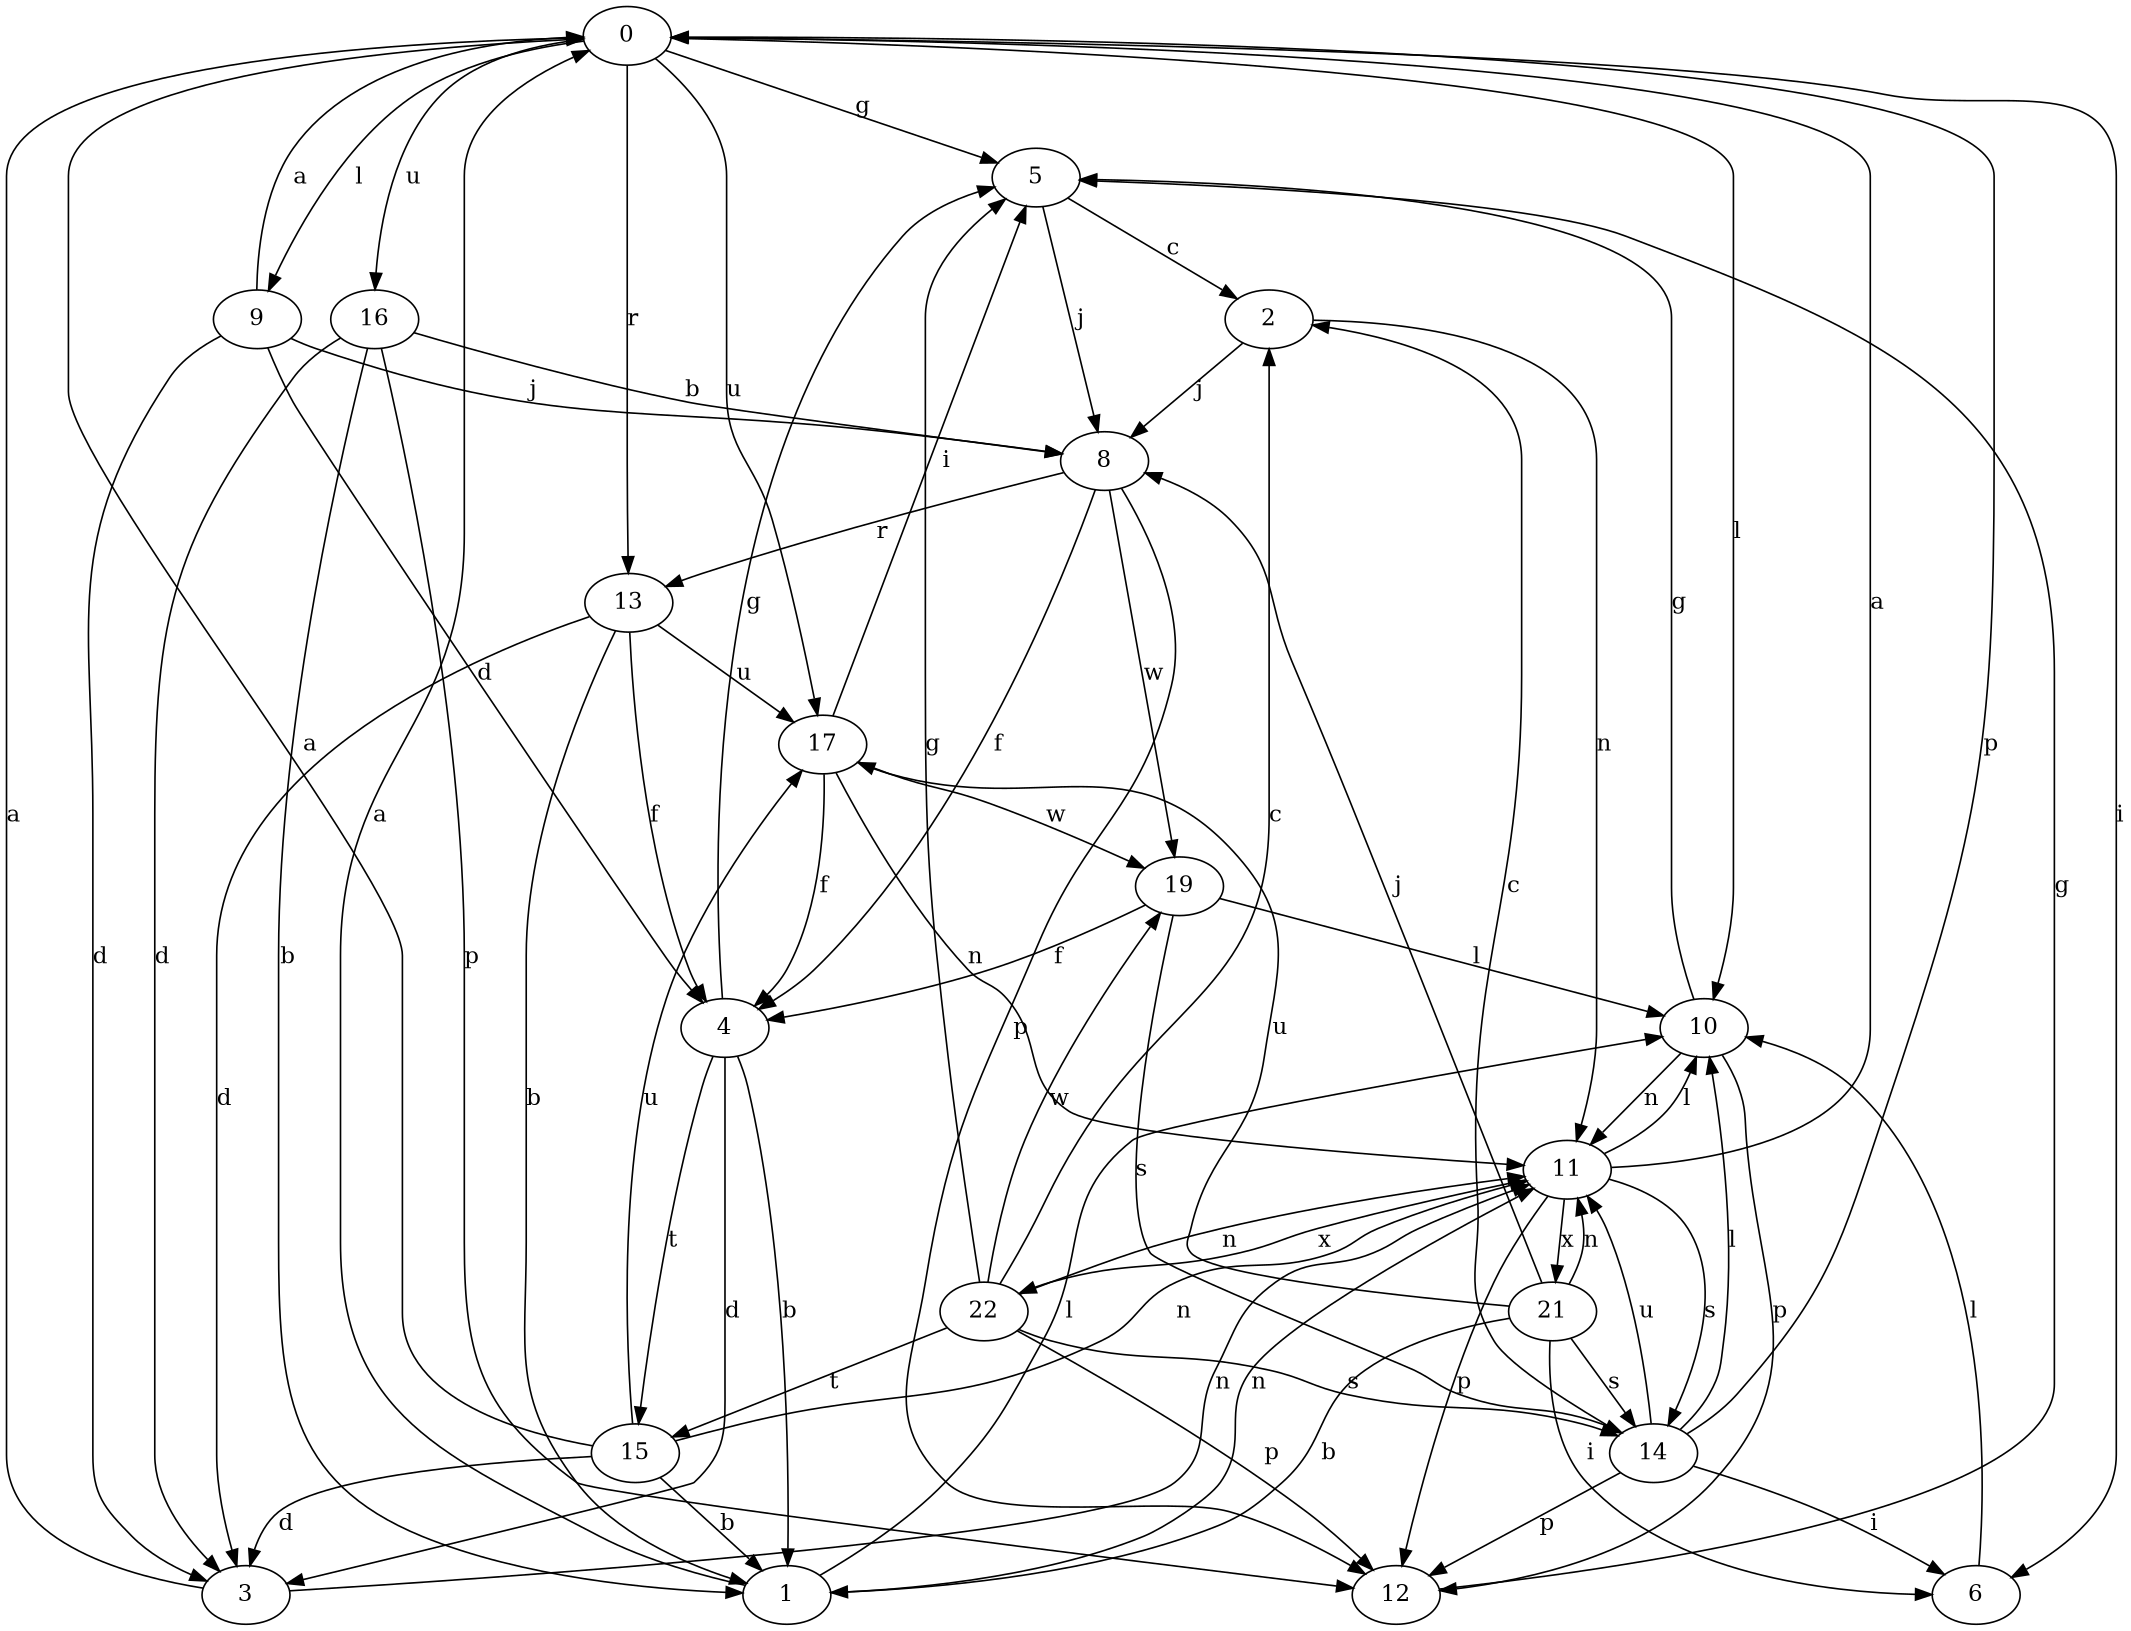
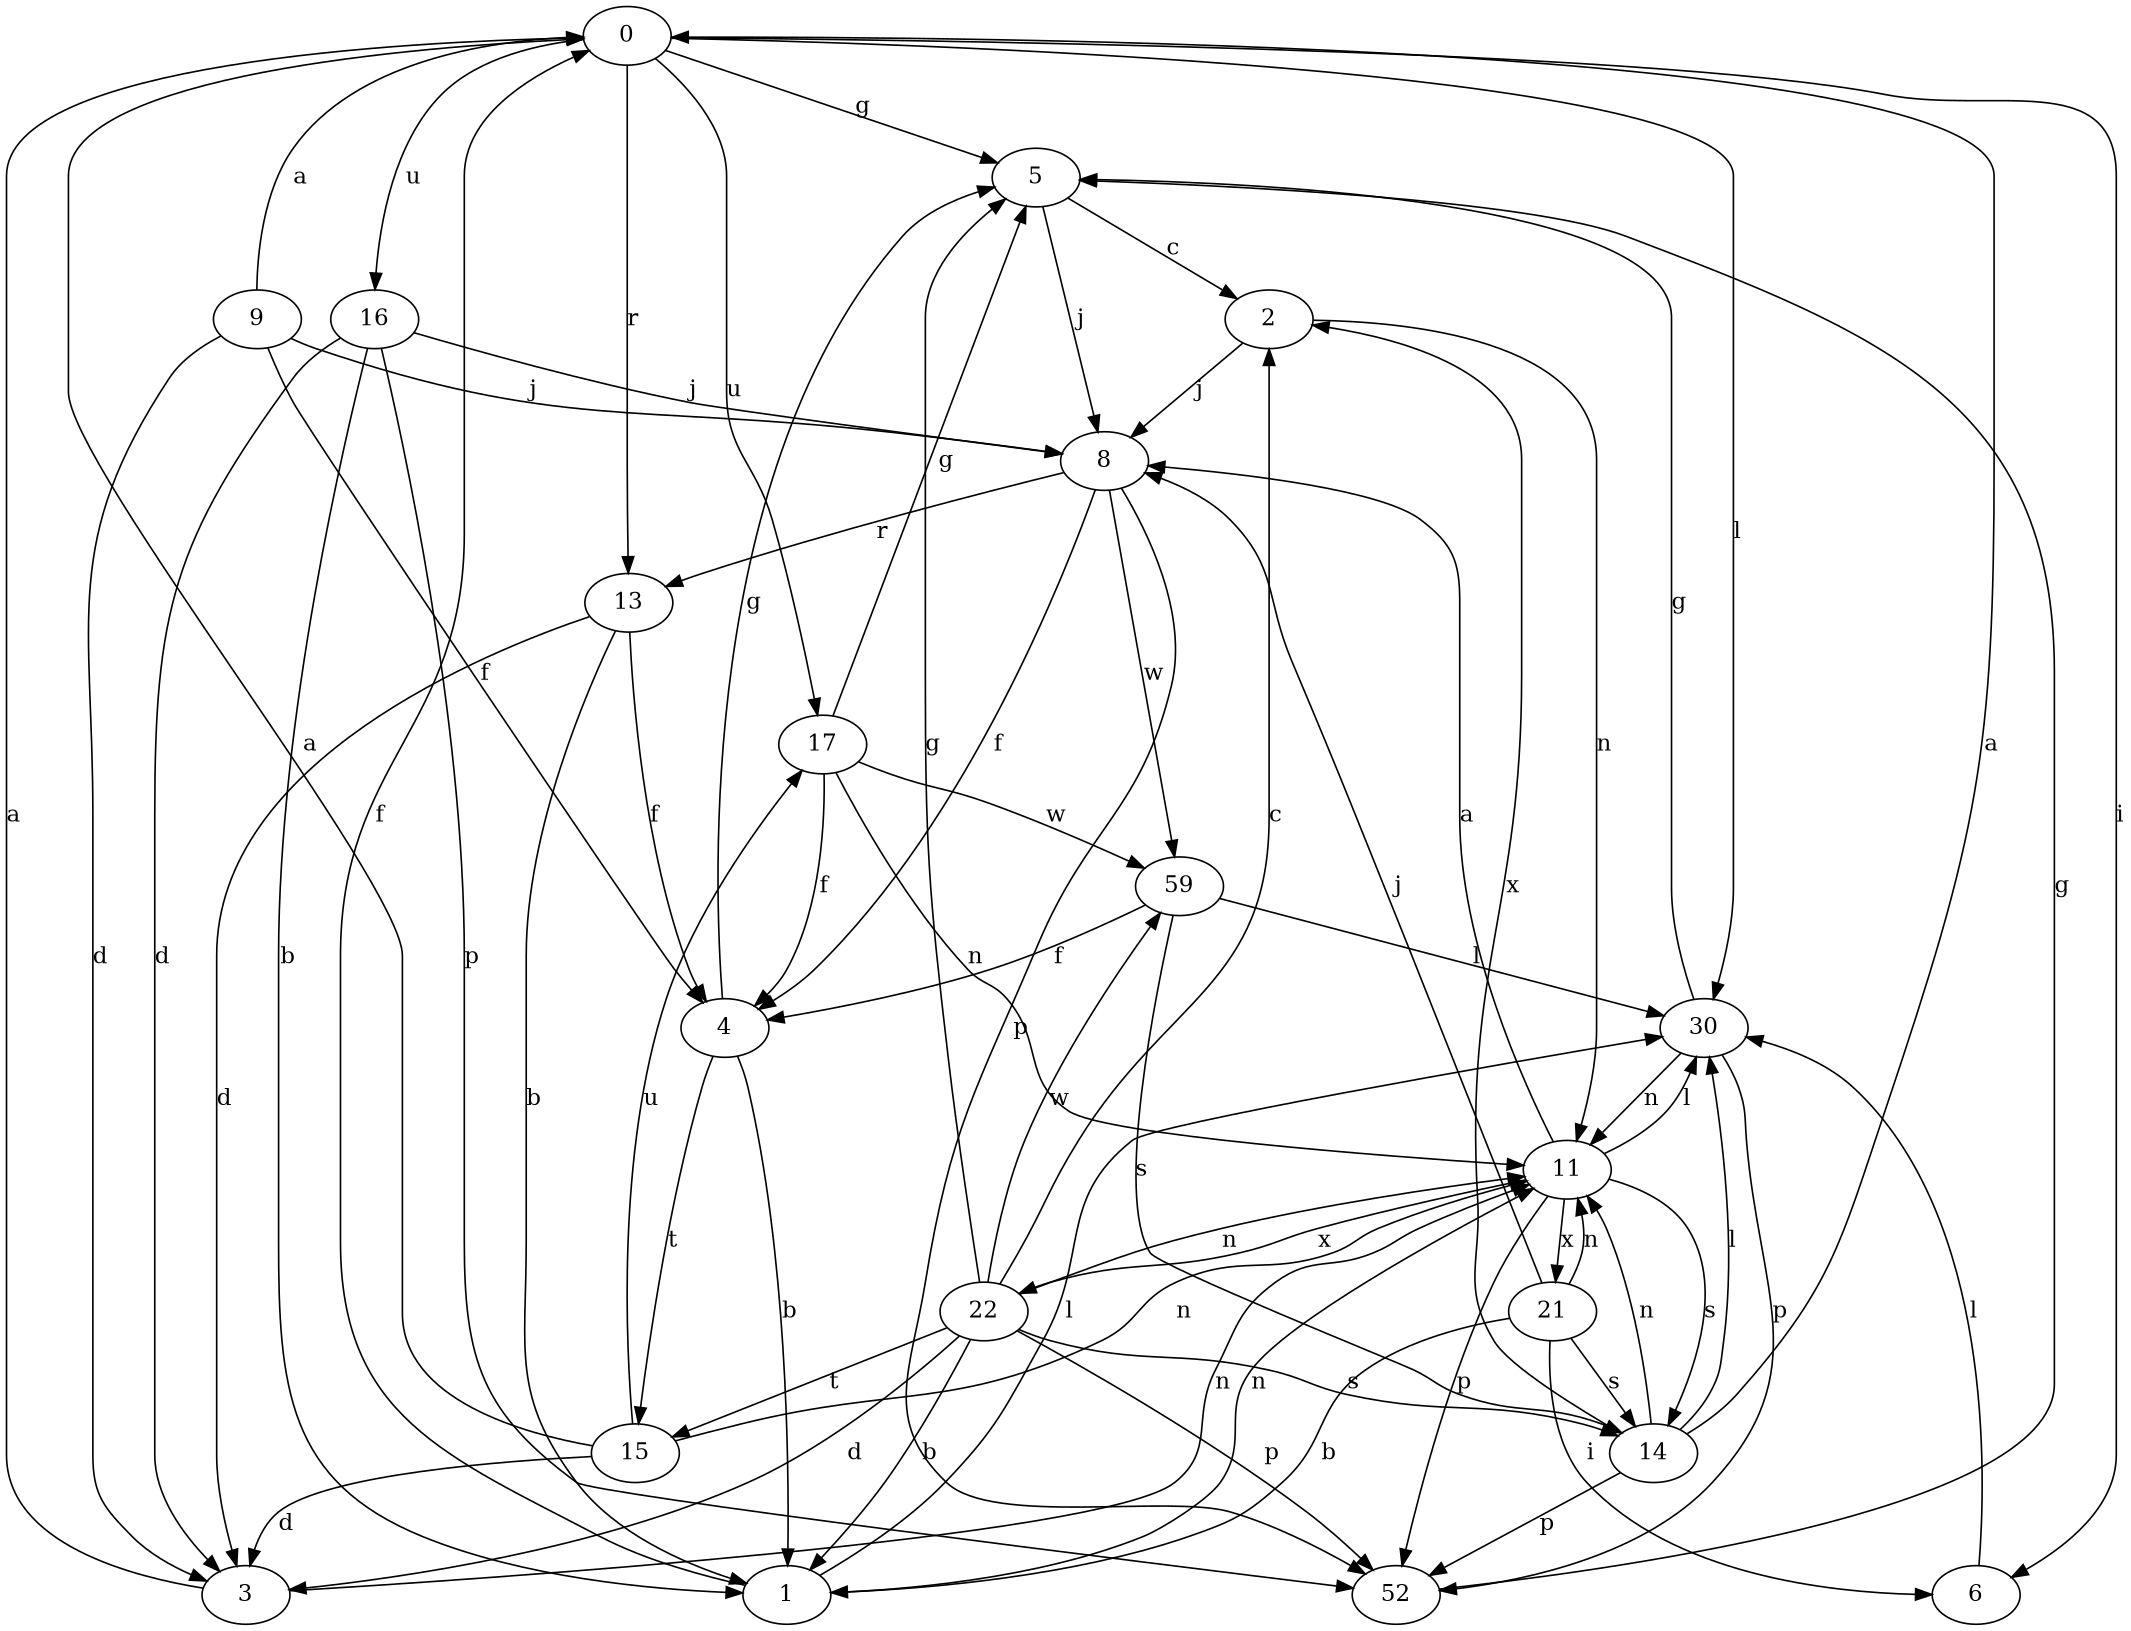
(394, 111) -> none
(1859, 165) -> (1460, 700)
(693, 390) -> (693, 390)
(947, 461) -> (947, 461)
(719, 669) -> none
(485, 674) -> (485, 674)
(1992, 745) -> (1992, 745)
(380, 815) -> (380, 815)
(1180, 886) -> (1180, 886)
(1513, 886) -> (1513, 886)
(1269, 1027) -> none
(1704, 1028) -> (1704, 1028)
(1647, 1311) -> (1647, 1311)
(705, 1471) -> (655, 1517)
(1815, 1508) -> none
(705, 1518) -> (904, 1454)
(1396, 1595) -> (1396, 1595)
